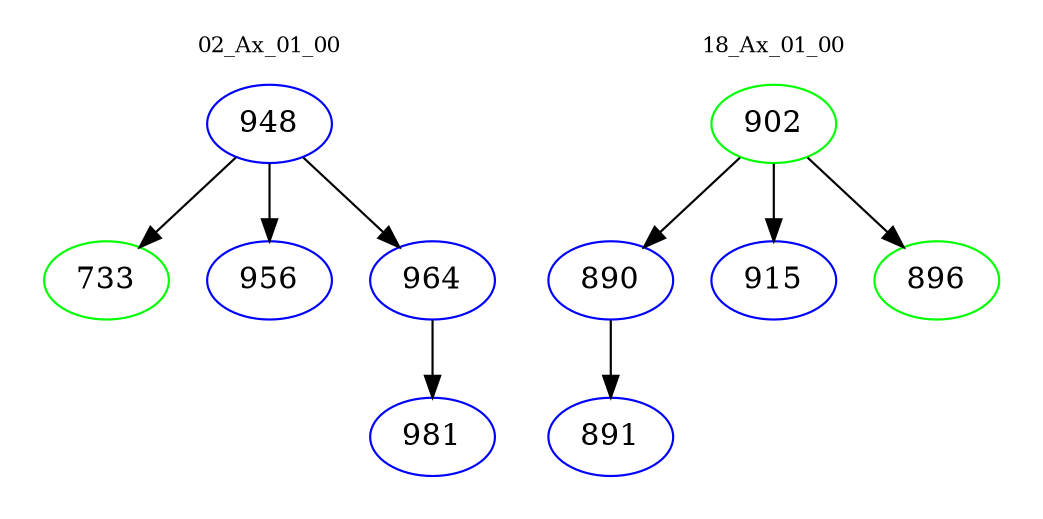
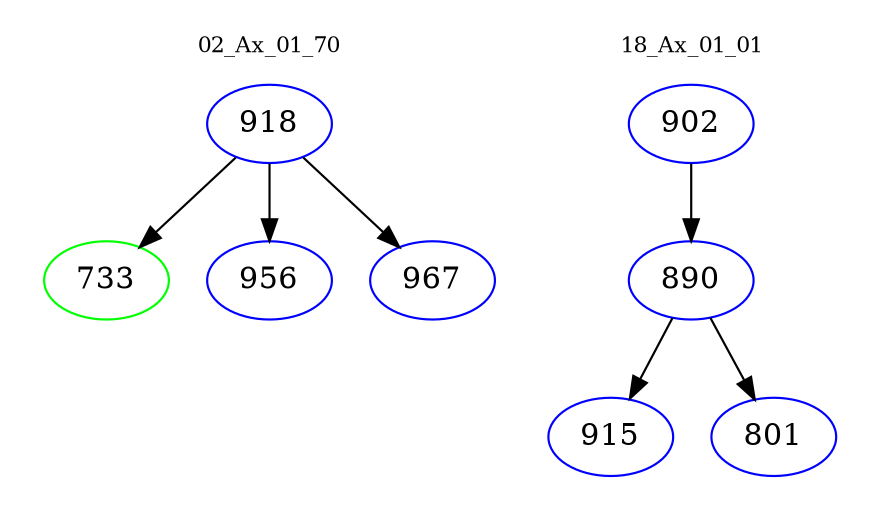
(270, 47) -> (270, 47)
(774, 47) -> (692, 47)
(270, 124) -> (270, 124)
(774, 124) -> (691, 124)
(774, 191) -> (656, 348)
(433, 280) -> (433, 280)
(937, 280) -> none
(433, 437) -> none
(611, 437) -> (774, 437)
